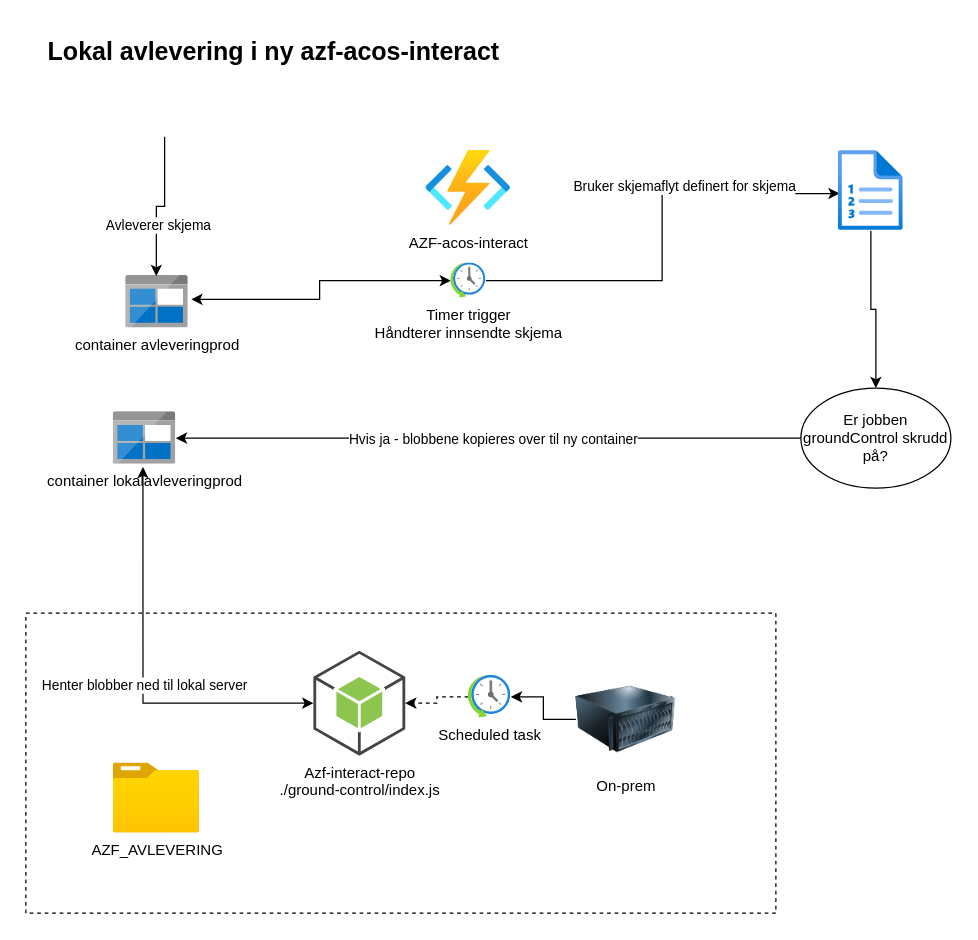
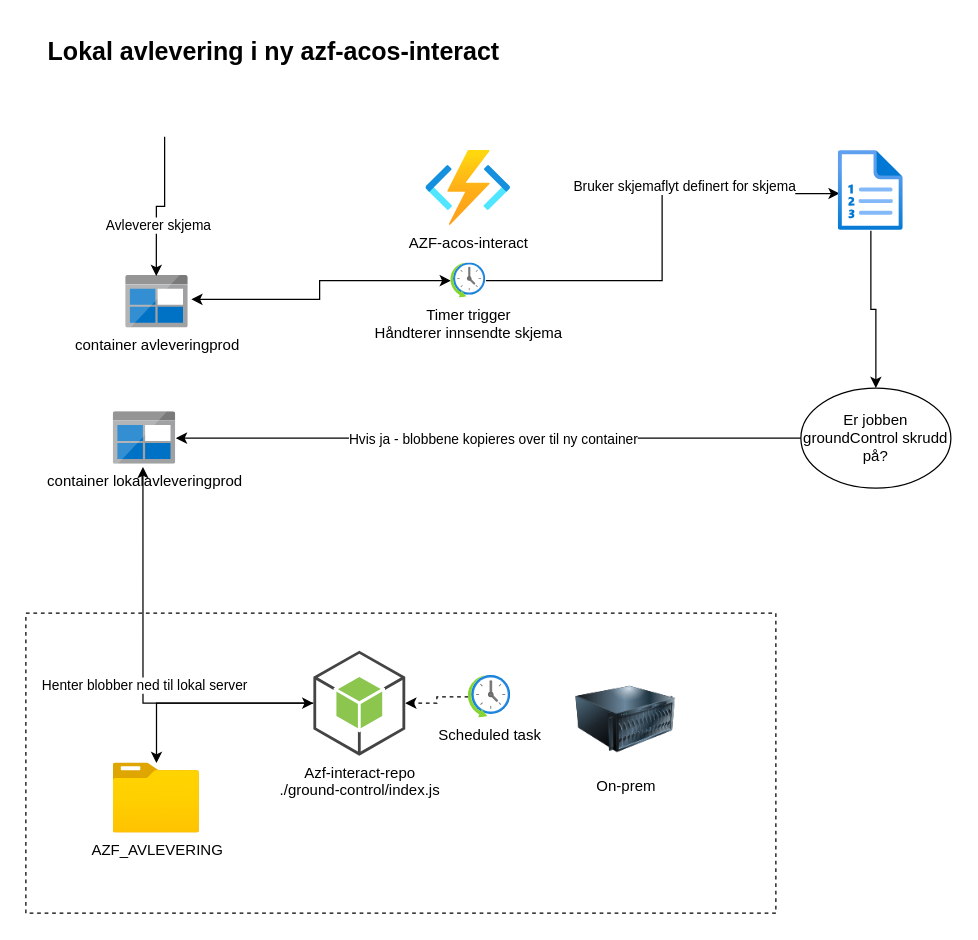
(543, 712) -> none
none -> (156, 730)
